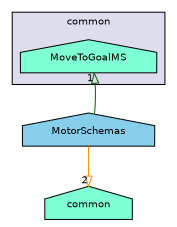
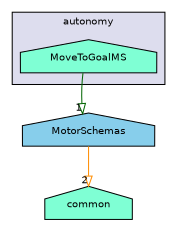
(89, 22) -> (89, 22)
(95, 99) -> (82, 91)
